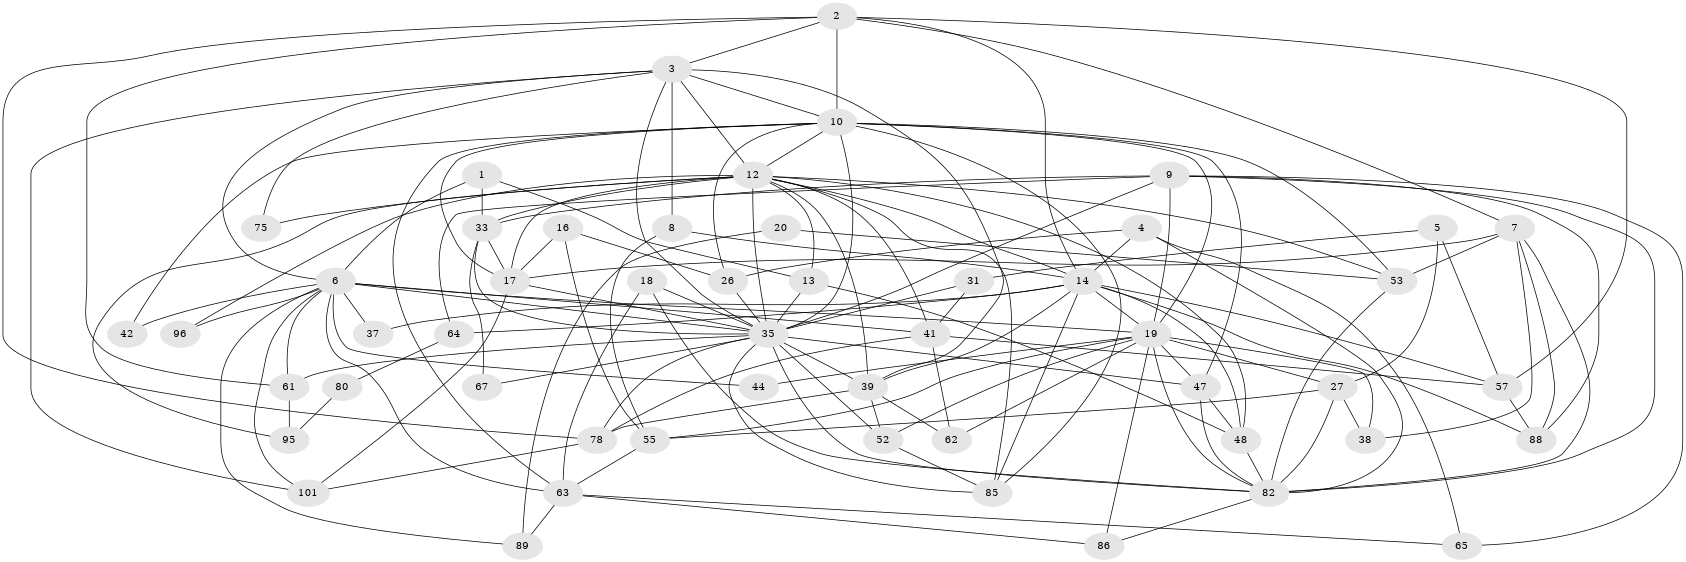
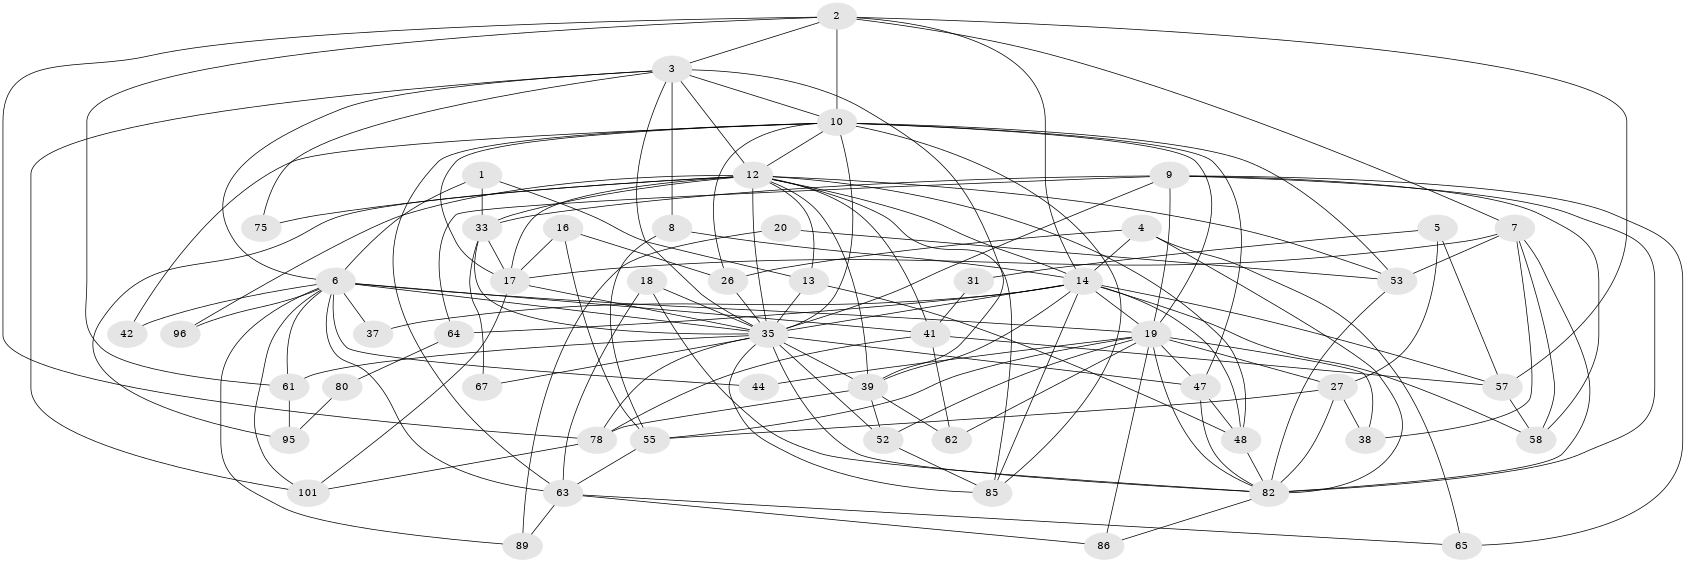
(871, 308) -> (933, 307)
(1536, 440) -> (1536, 440)
